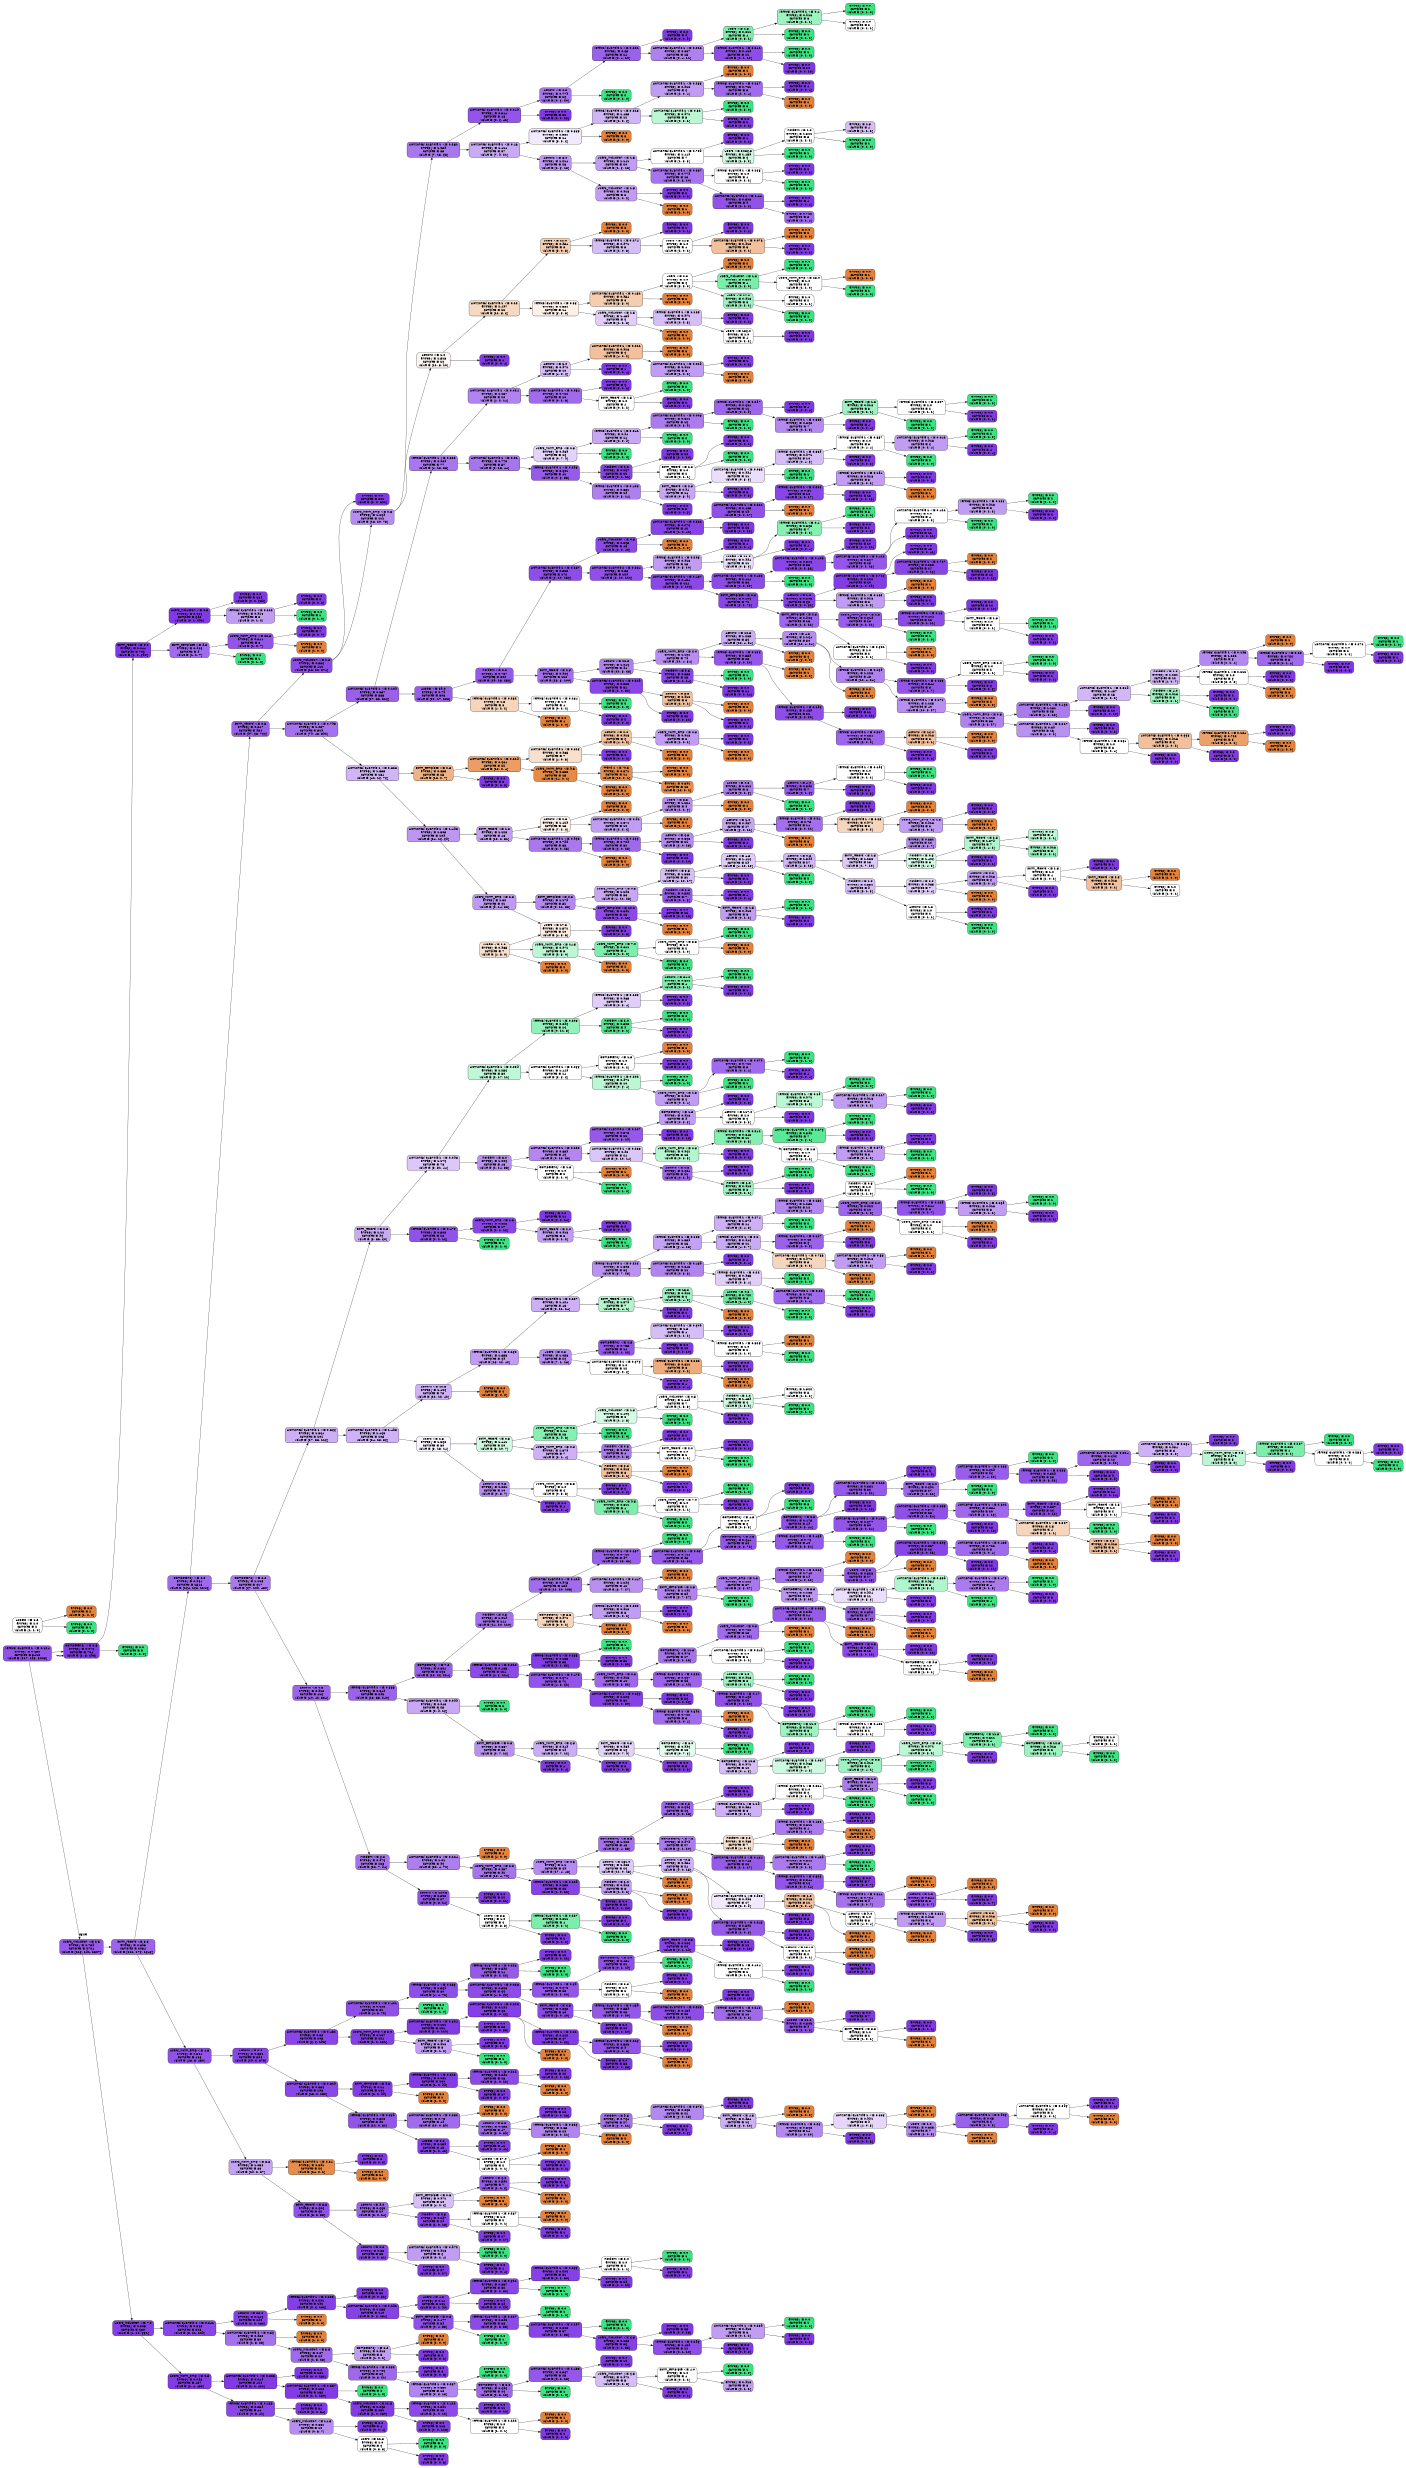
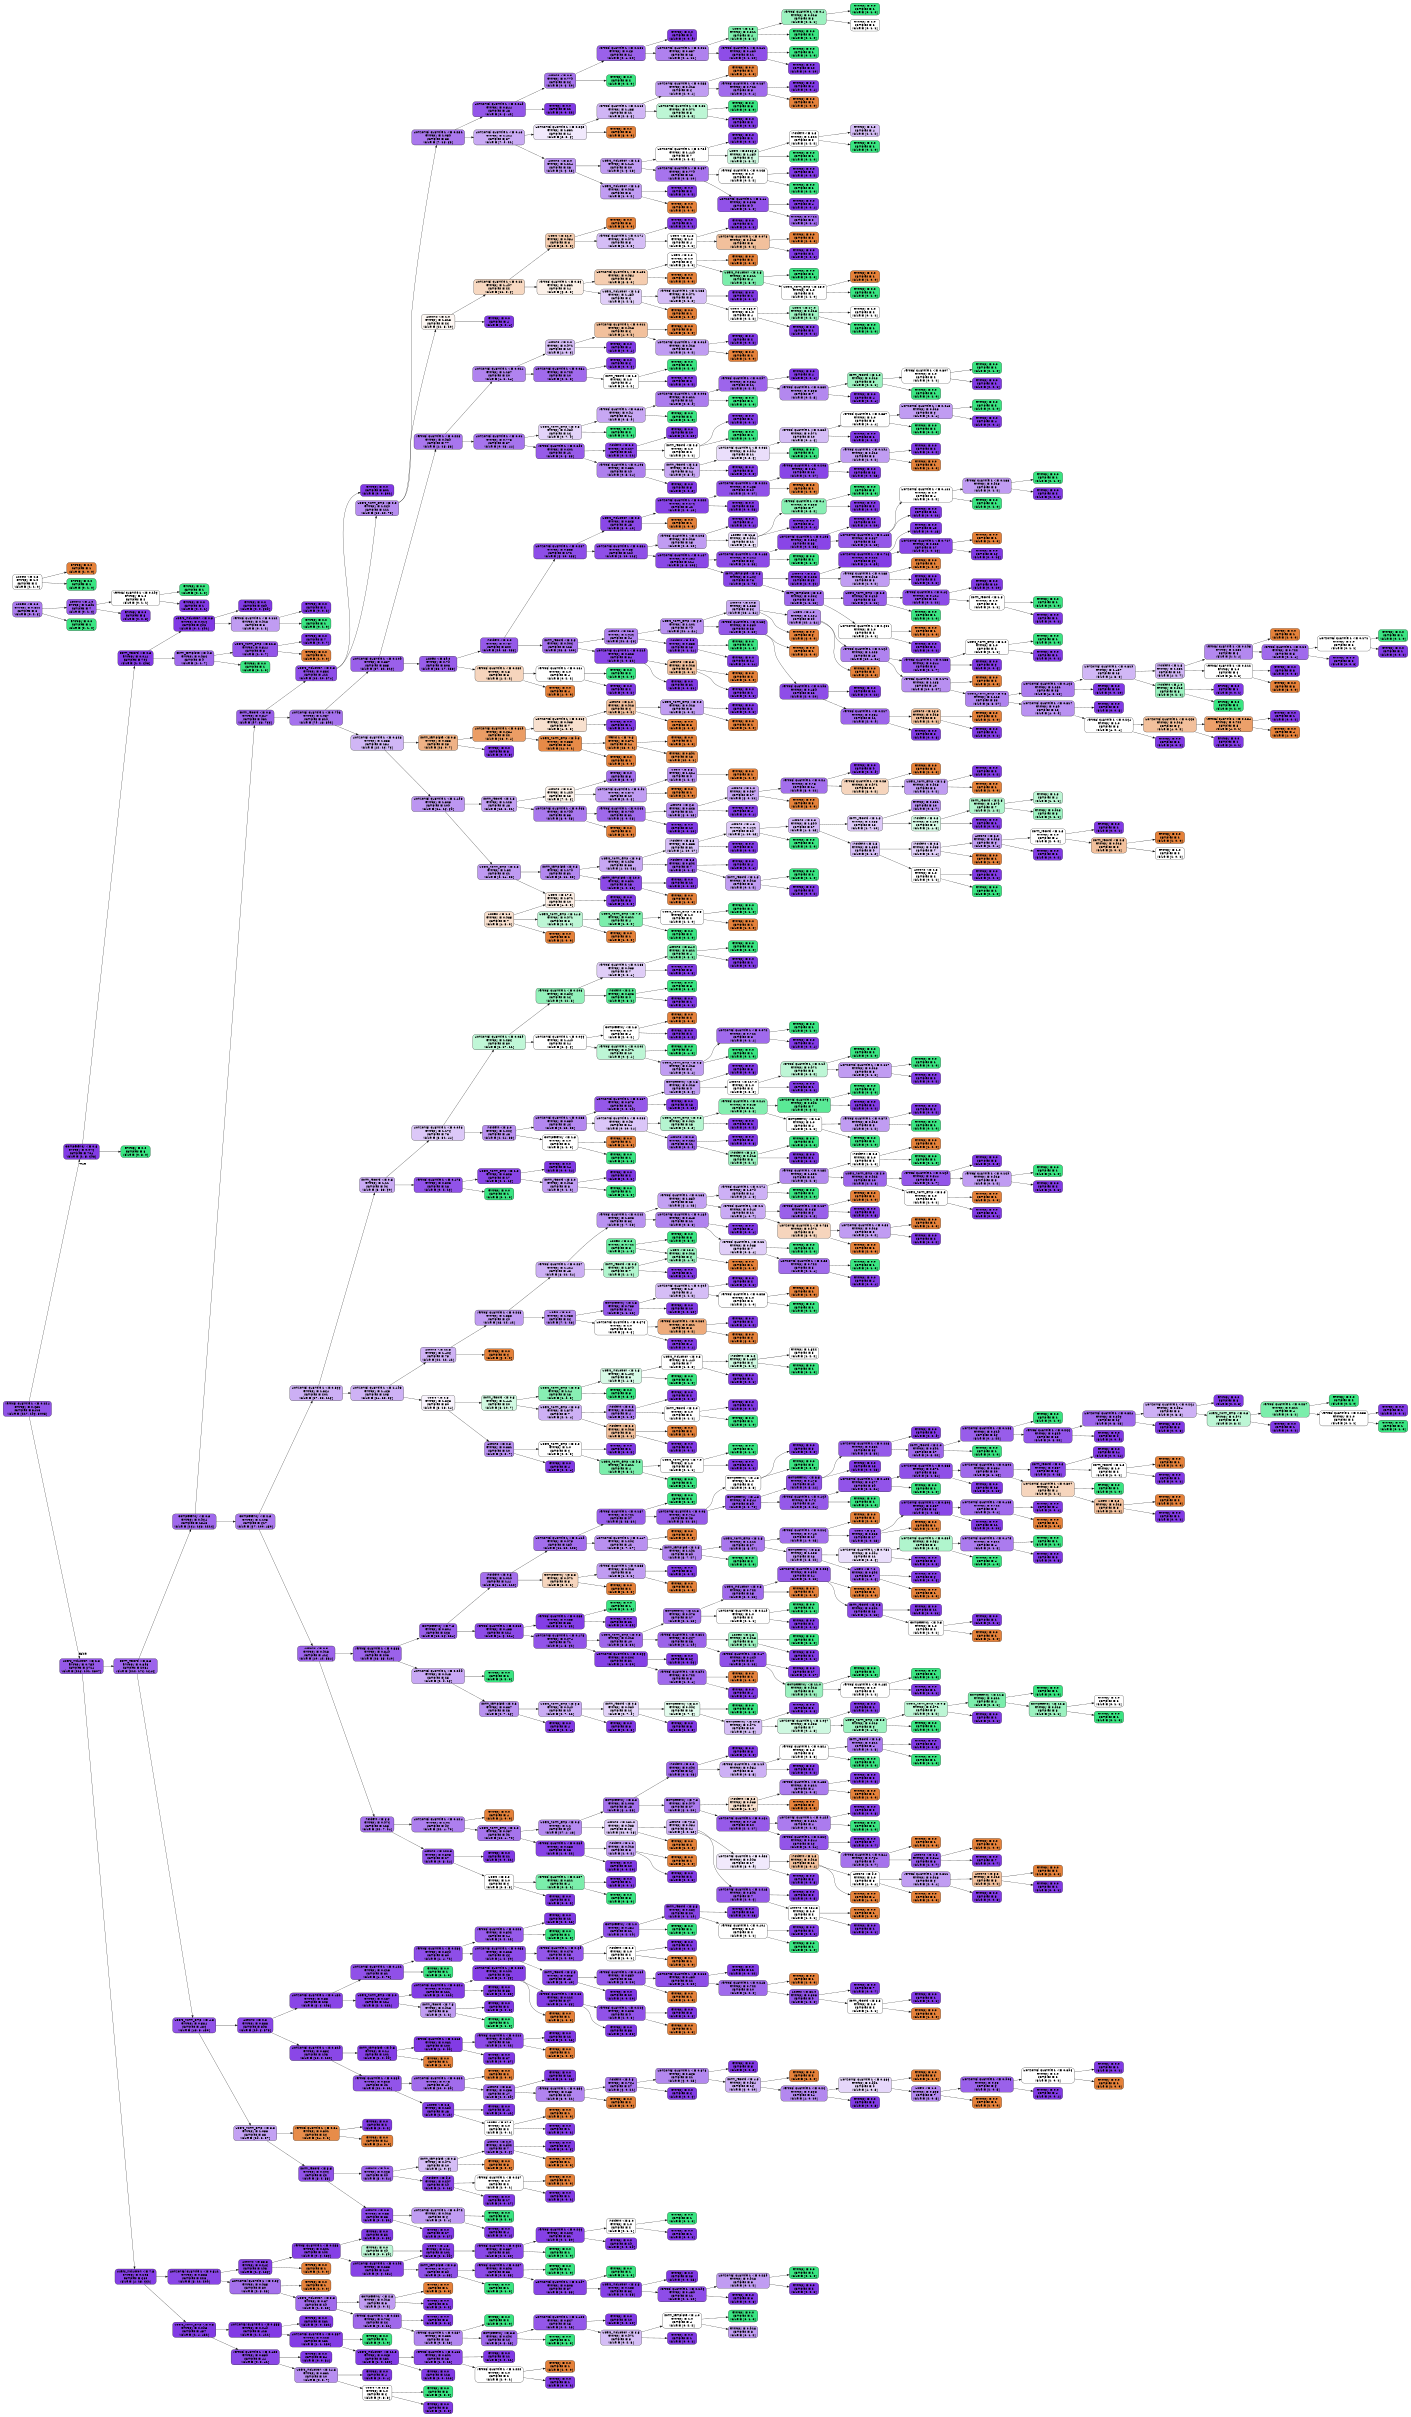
(707, 291) -> (772, 313)
(707, 797) -> none
(616, 807) -> (621, 777)
(707, 1296) -> (650, 1251)
(463, 2303) -> (407, 2251)
(494, 2304) -> (377, 2251)
